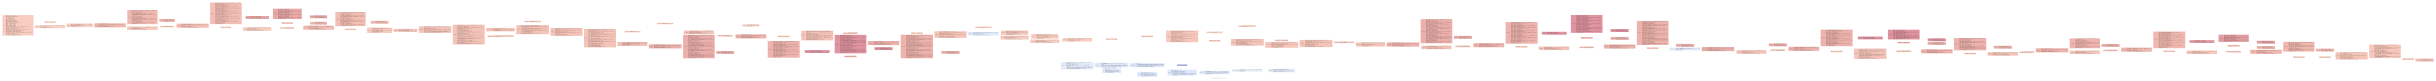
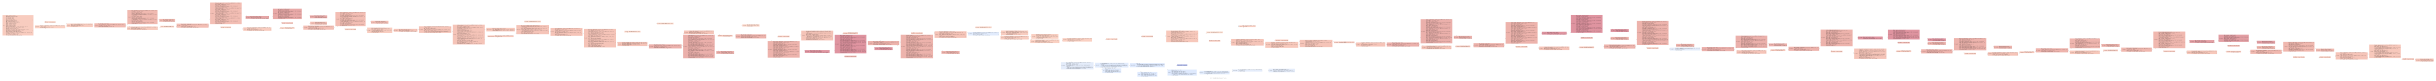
none -> (1751, 42)
